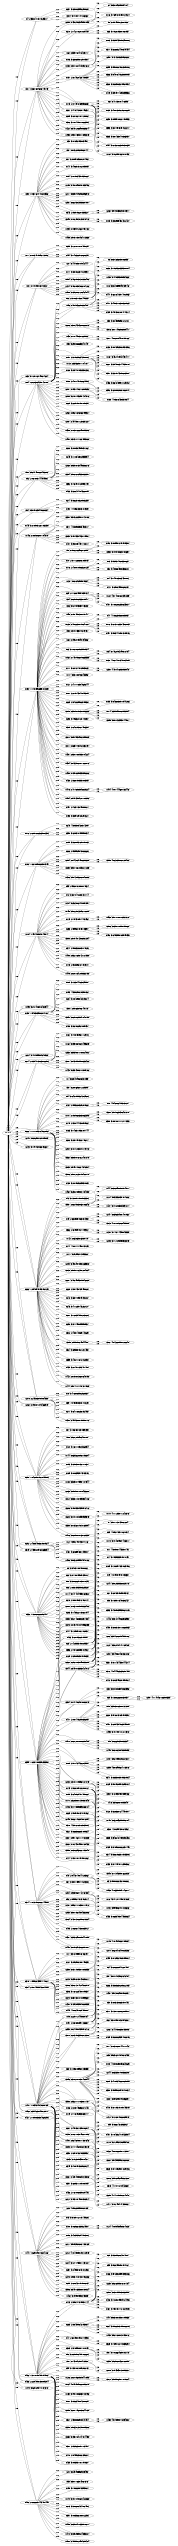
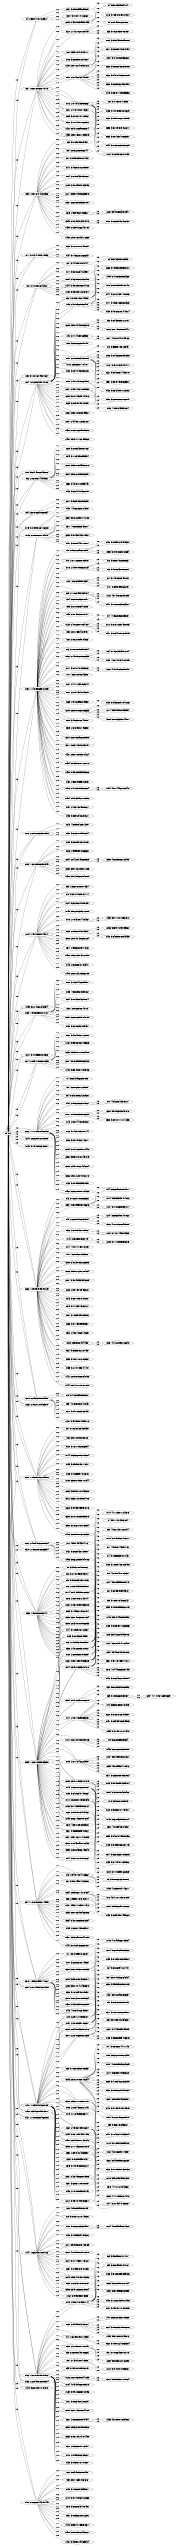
none -> (118, 347)
